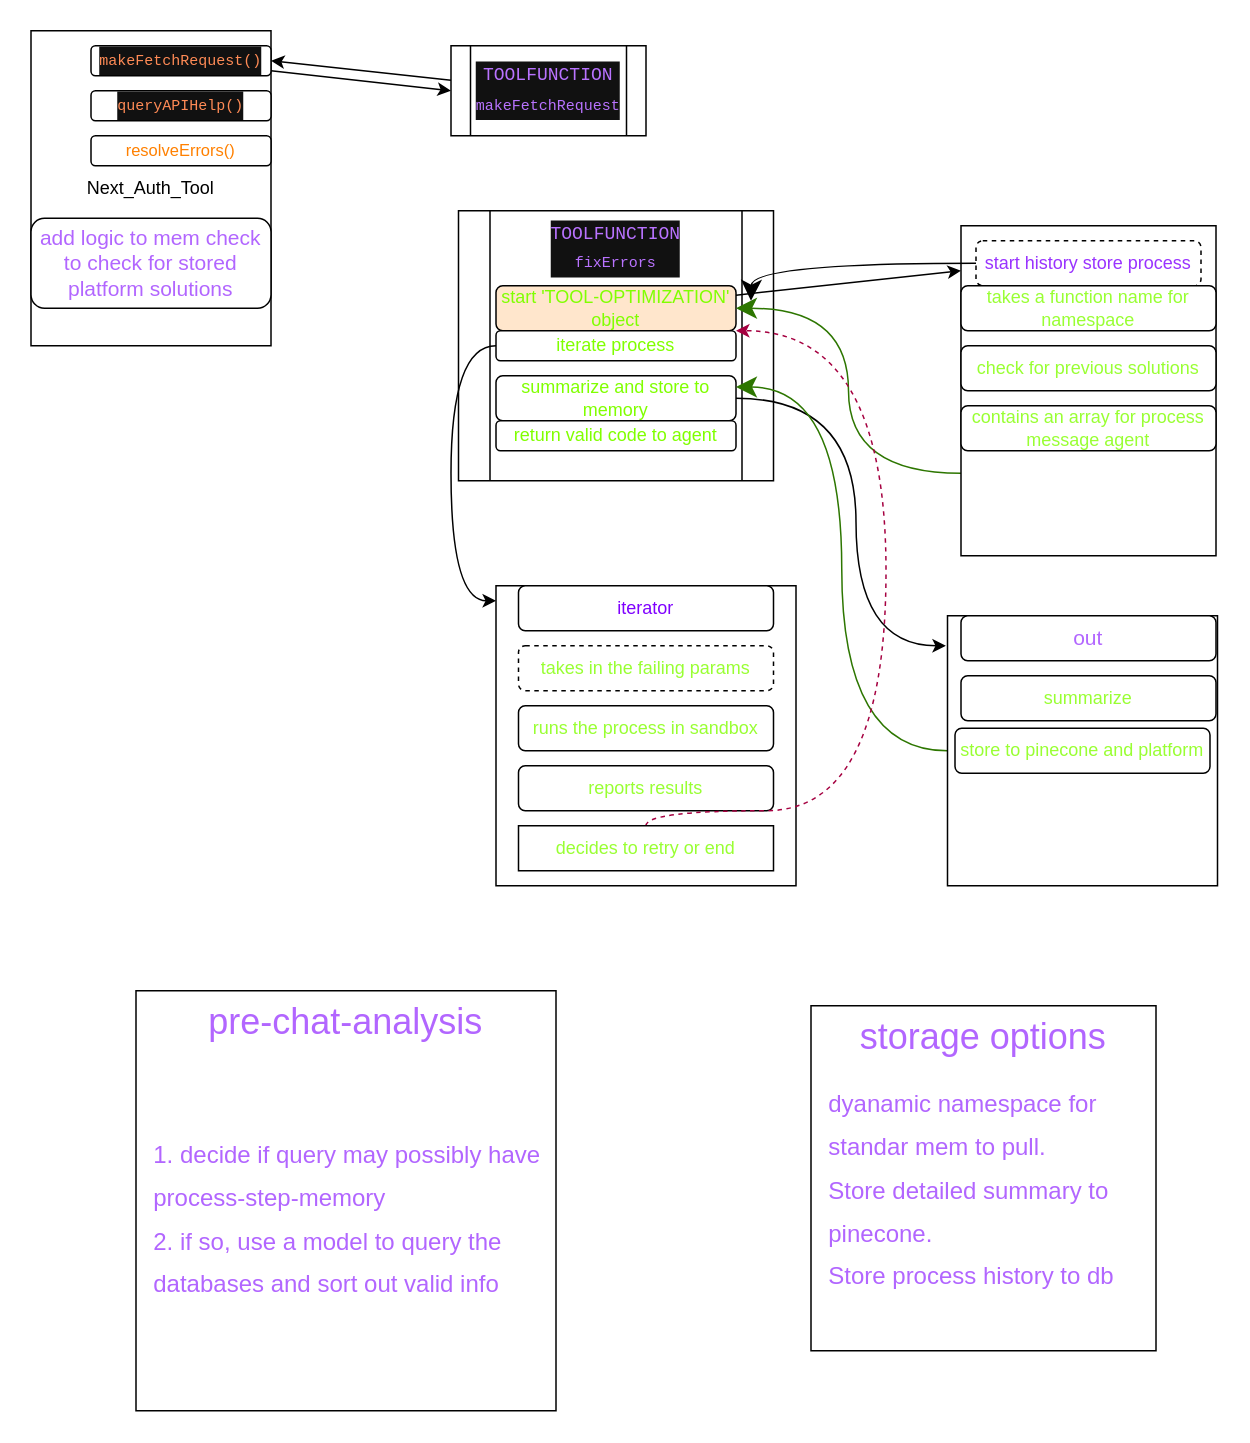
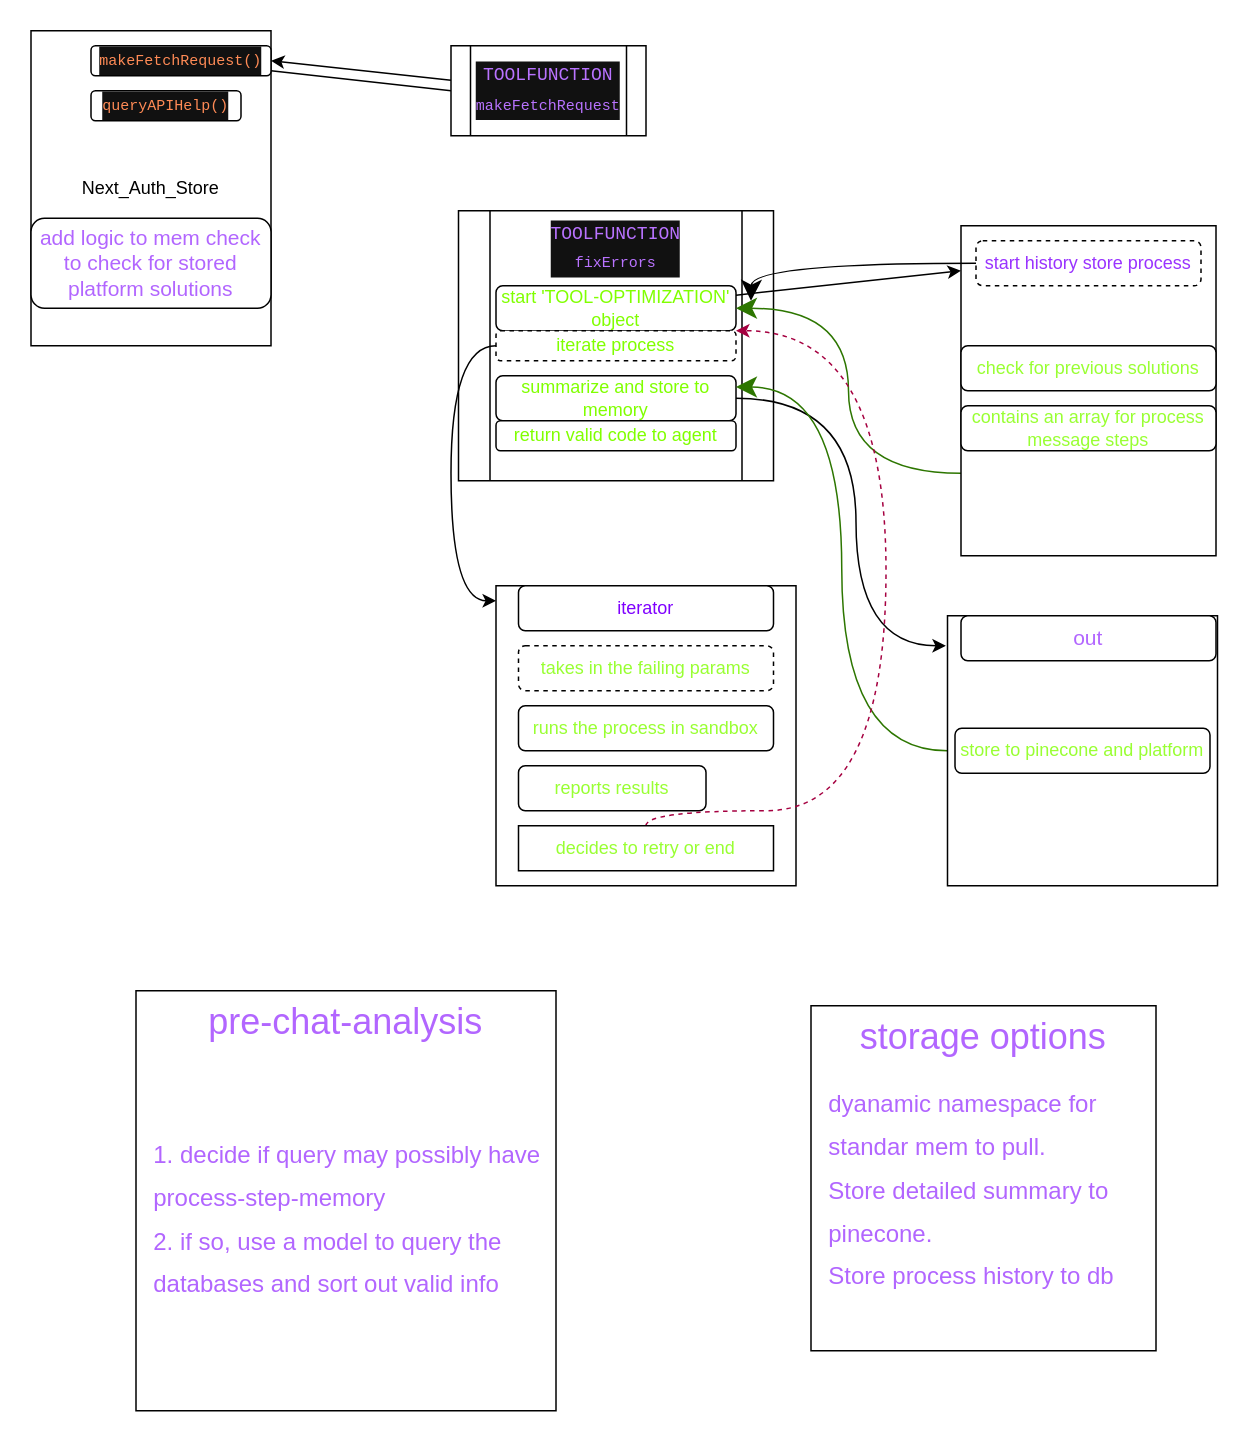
(439, 89) -> (443, 90)
(181, 106) -> (166, 106)
(181, 151) -> none
(151, 188) -> (151, 188)
(616, 308) -> (616, 308)
(1088, 308) -> none
(616, 346) -> (616, 346)
(1088, 428) -> (1088, 428)
(1088, 698) -> none
(646, 788) -> (612, 788)
